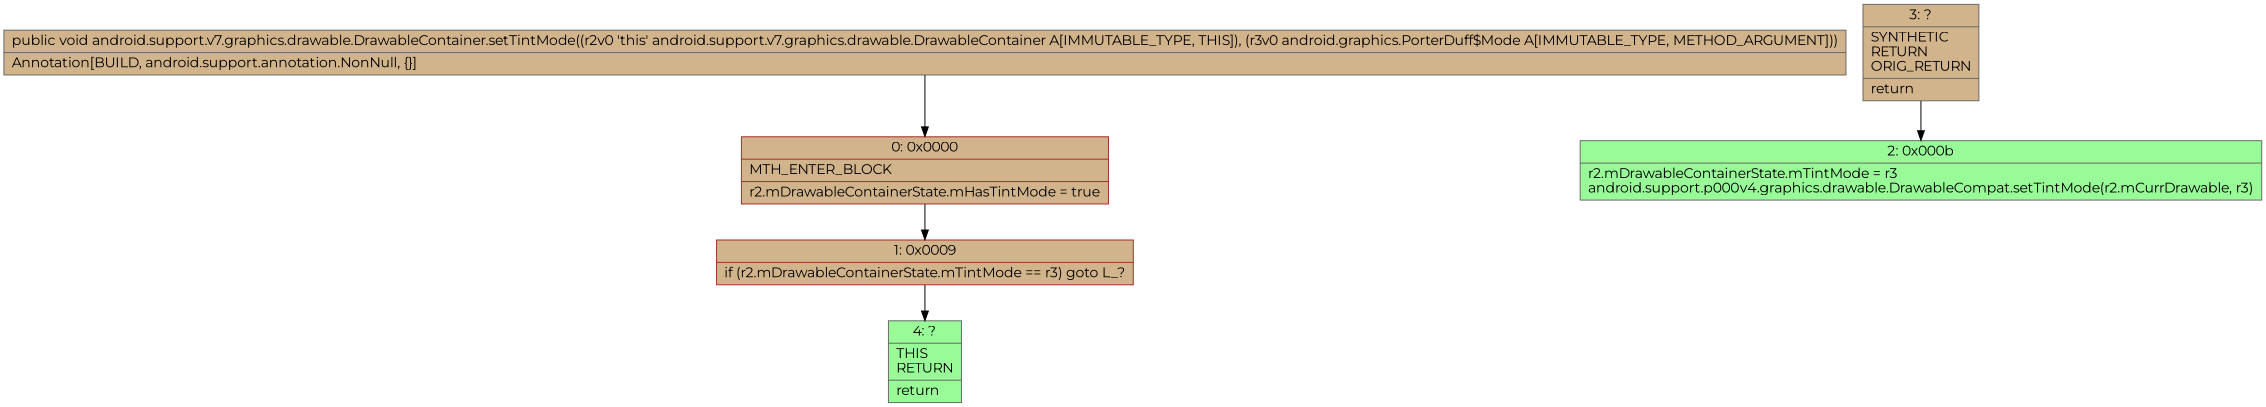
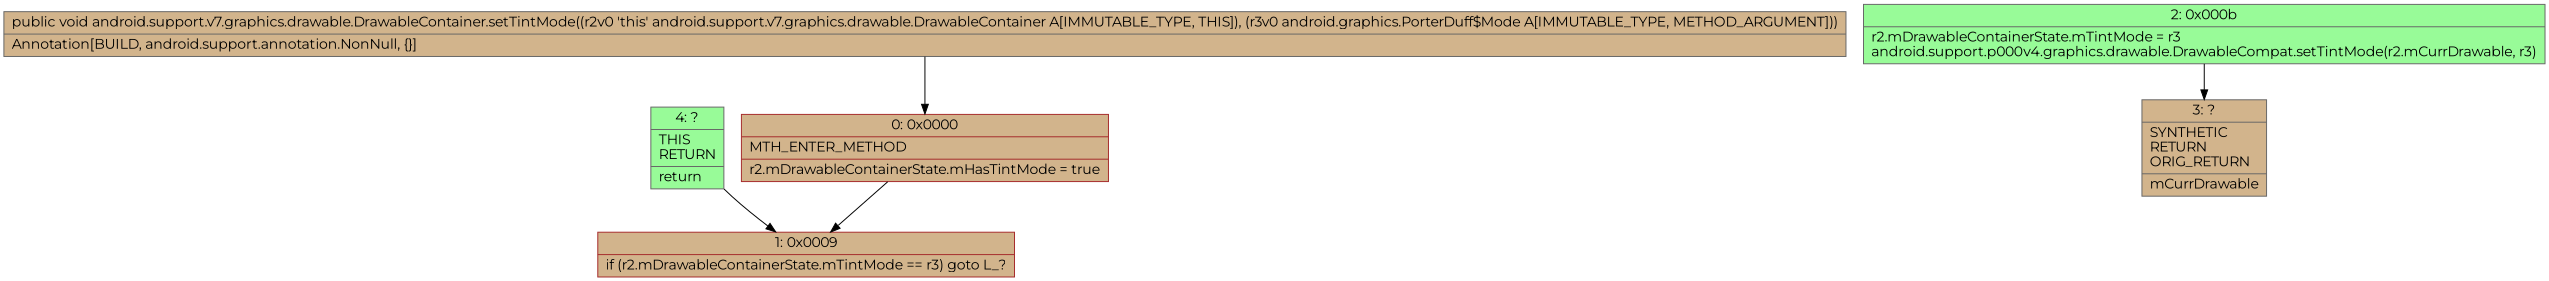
(1893, 89) -> (2204, 184)
(1921, 116) -> (2204, 77)
(821, 170) -> (828, 148)
(925, 298) -> (745, 208)
